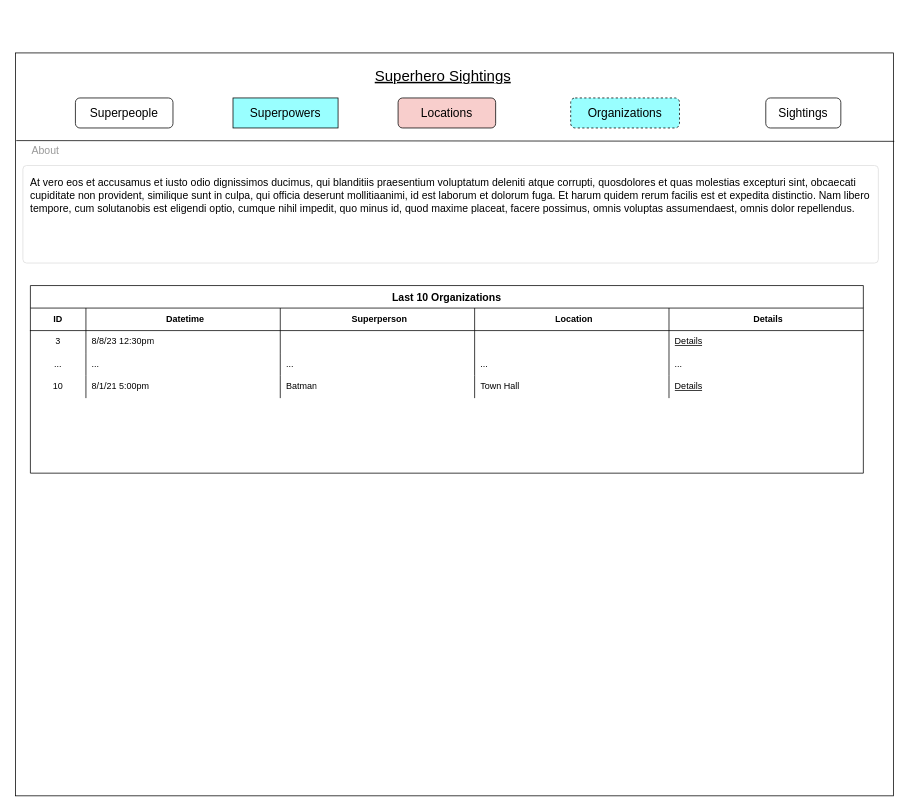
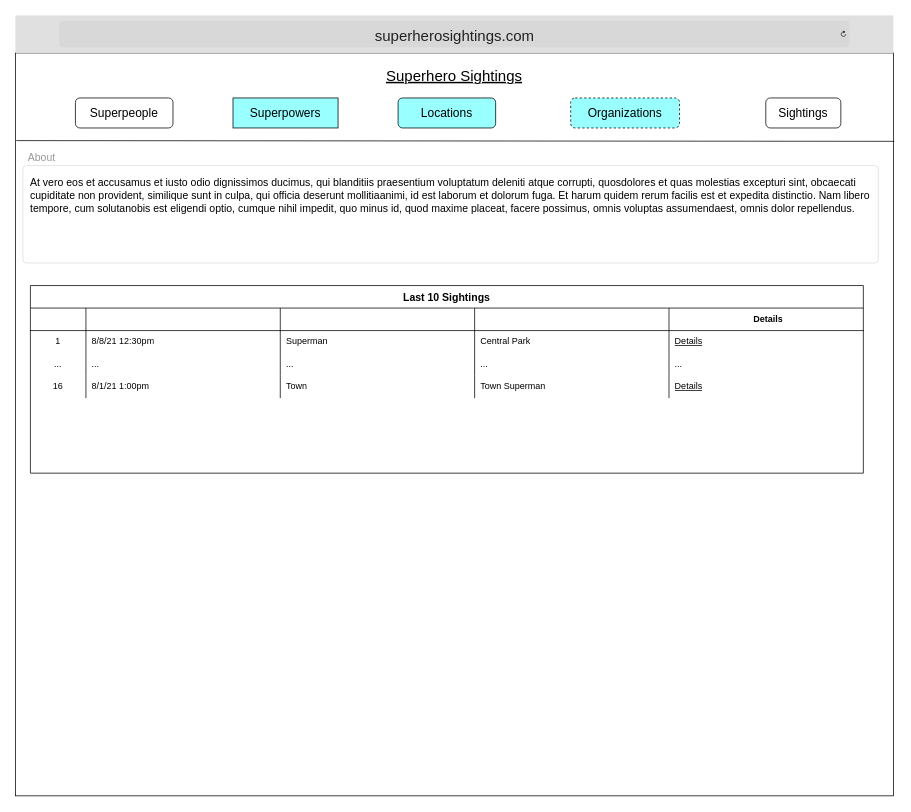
none -> (454, 34)
(443, 75) -> (454, 75)
(447, 113) -> (447, 113)
(102, 150) -> (98, 158)
(446, 297) -> (446, 297)
(58, 319) -> none
(183, 319) -> none
(377, 319) -> none
(572, 319) -> none
(58, 342) -> (58, 342)
(125, 342) -> (125, 342)
none -> (377, 342)
none -> (572, 342)
(58, 387) -> (58, 387)
(122, 387) -> (122, 387)
(301, 387) -> (296, 387)
(500, 387) -> (512, 387)
